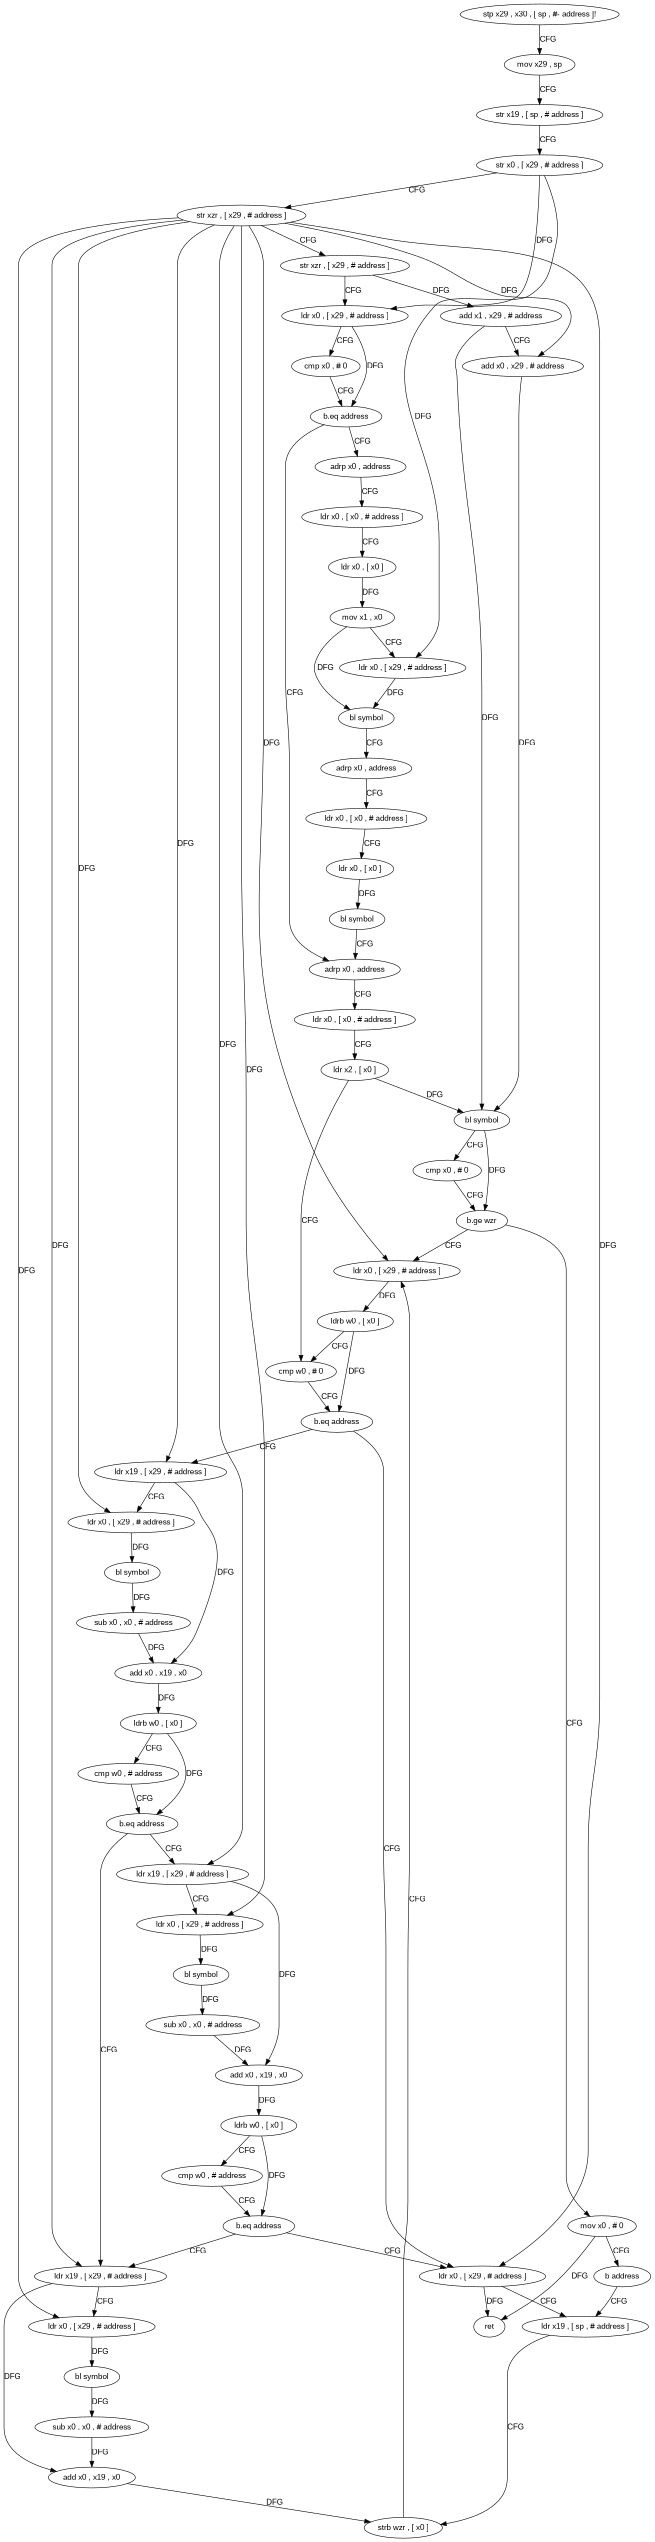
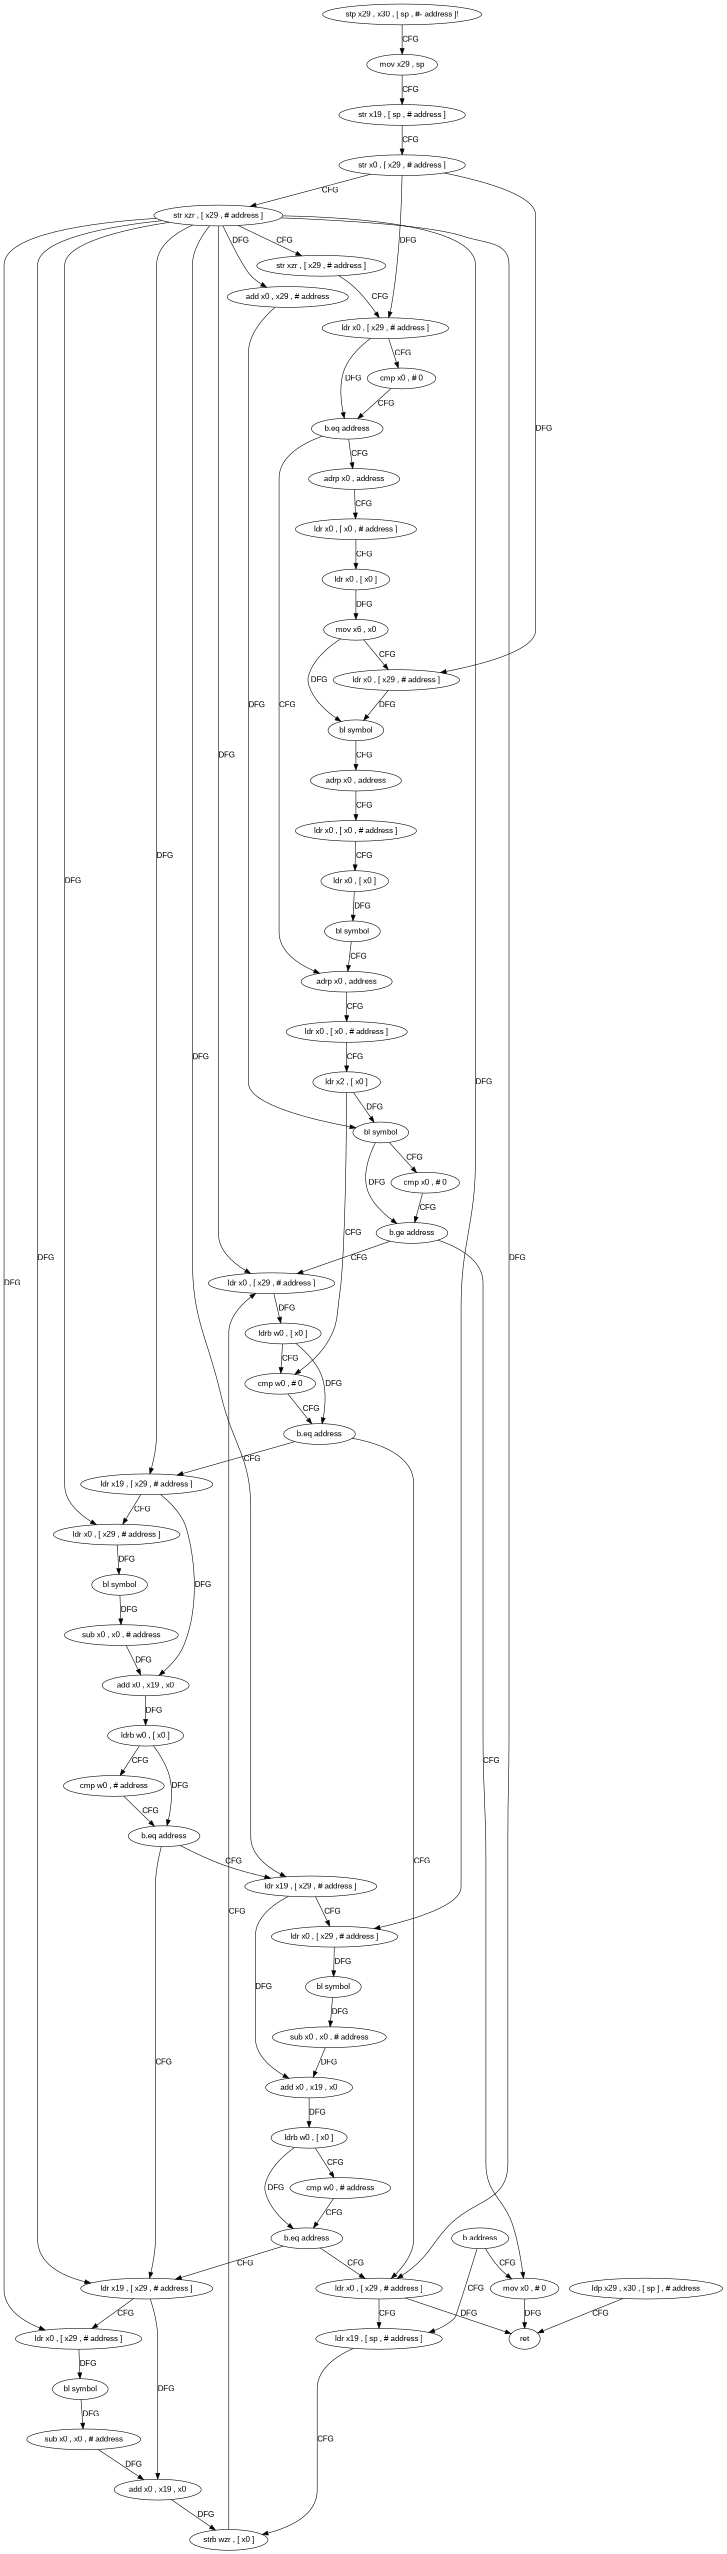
(501, 316) -> none
(362, 618) -> (356, 630)
(482, 1221) -> (412, 1233)
(611, 2249) -> (495, 2263)
none -> (646, 2289)
